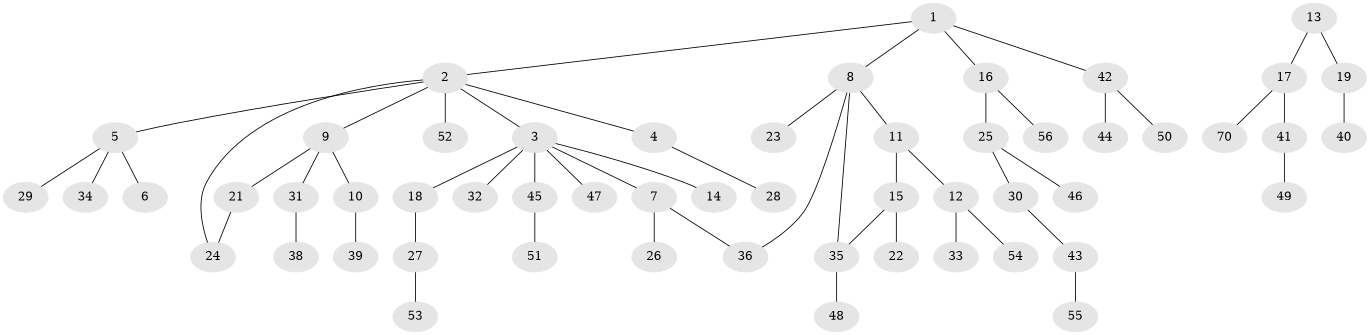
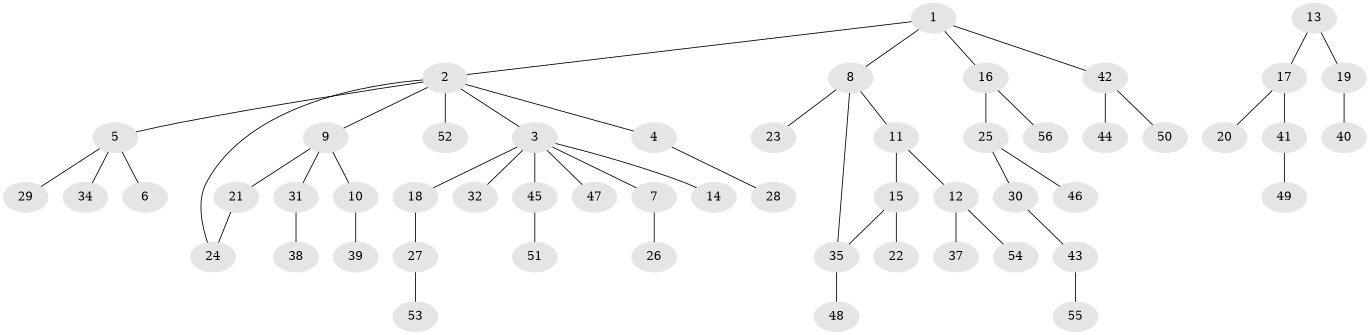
(1225, 138) -> (1225, 138)
(745, 257) -> none
(956, 257) -> (956, 257)
